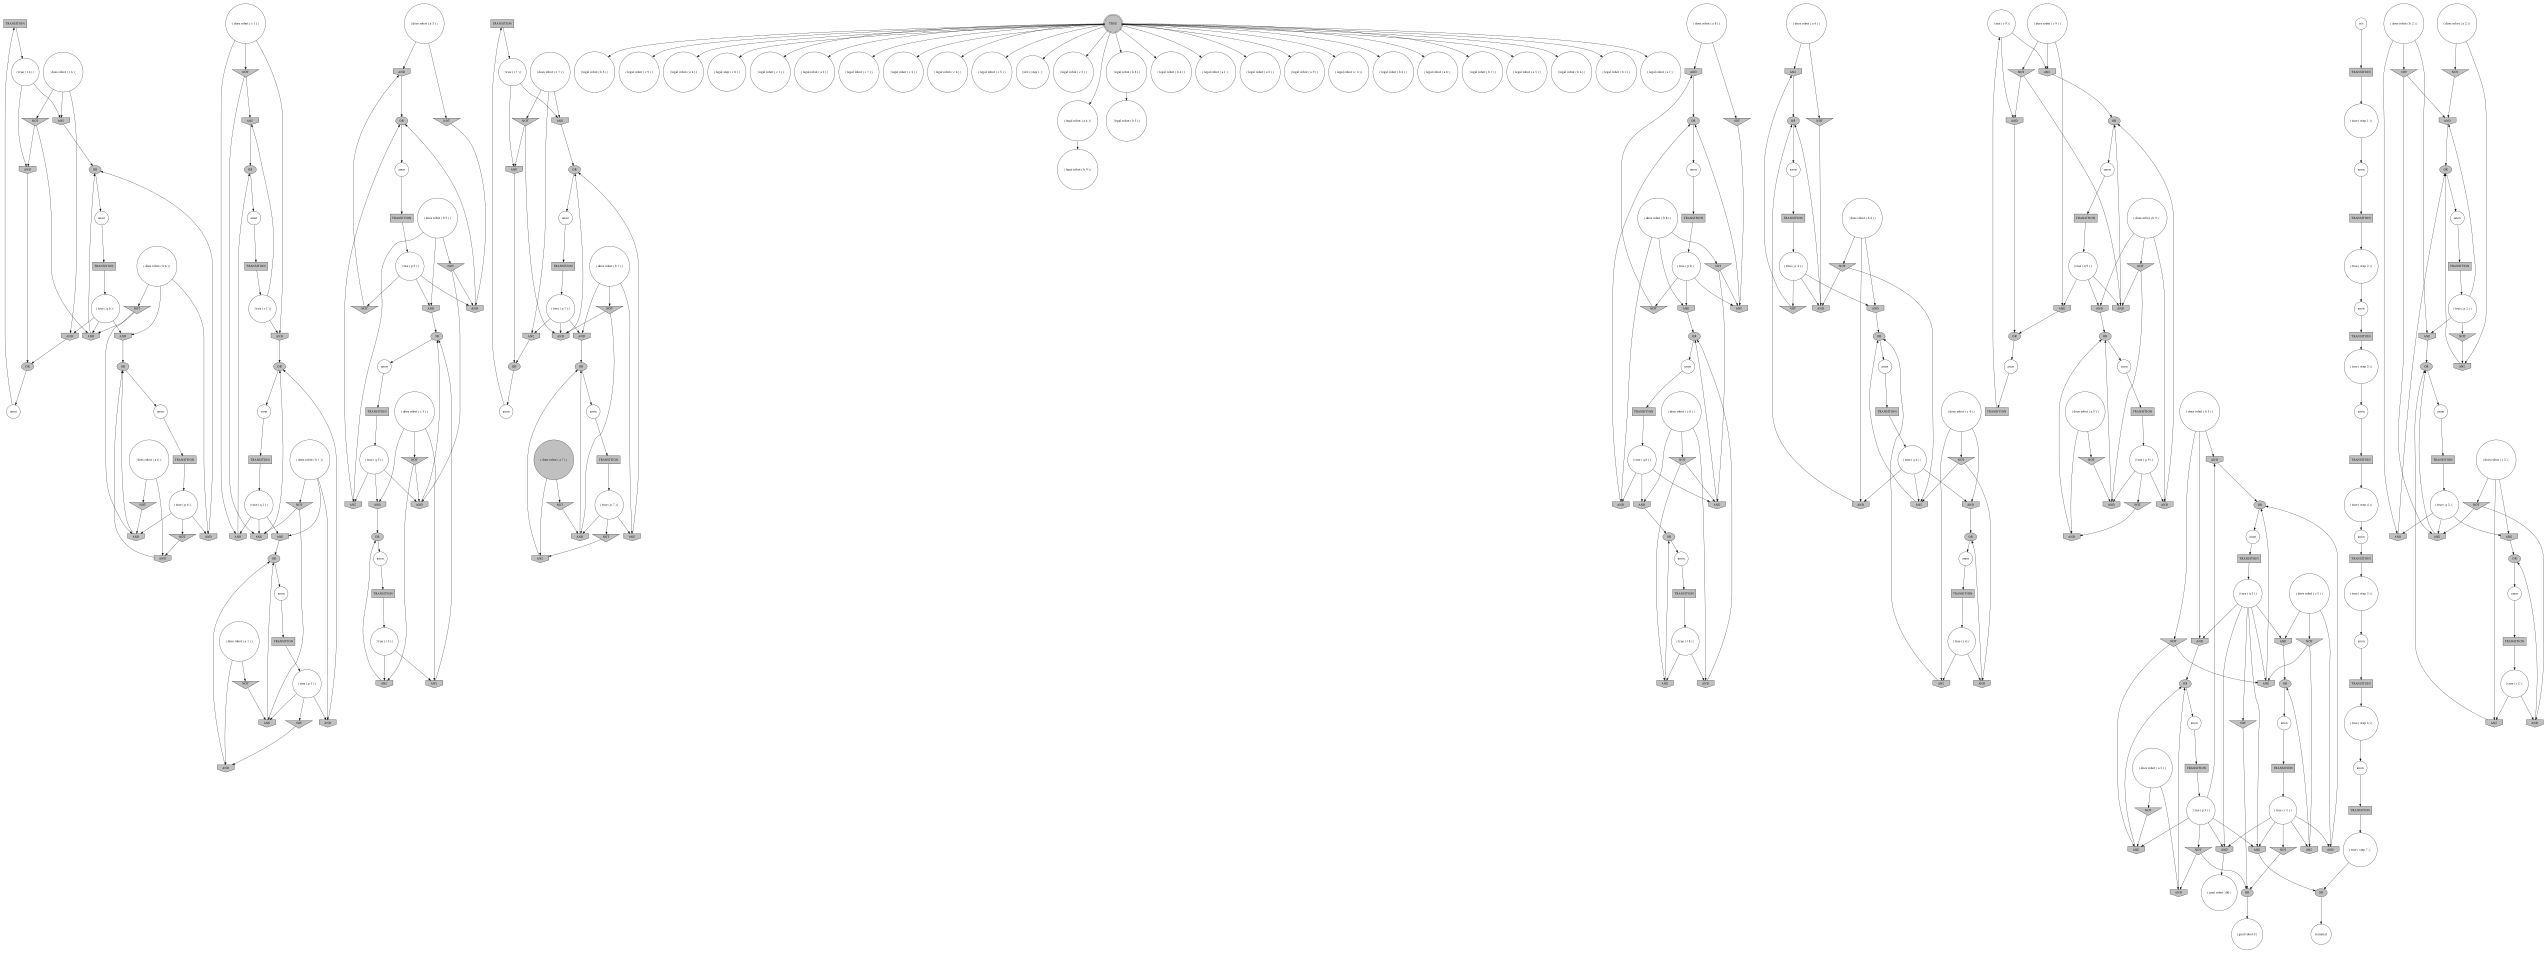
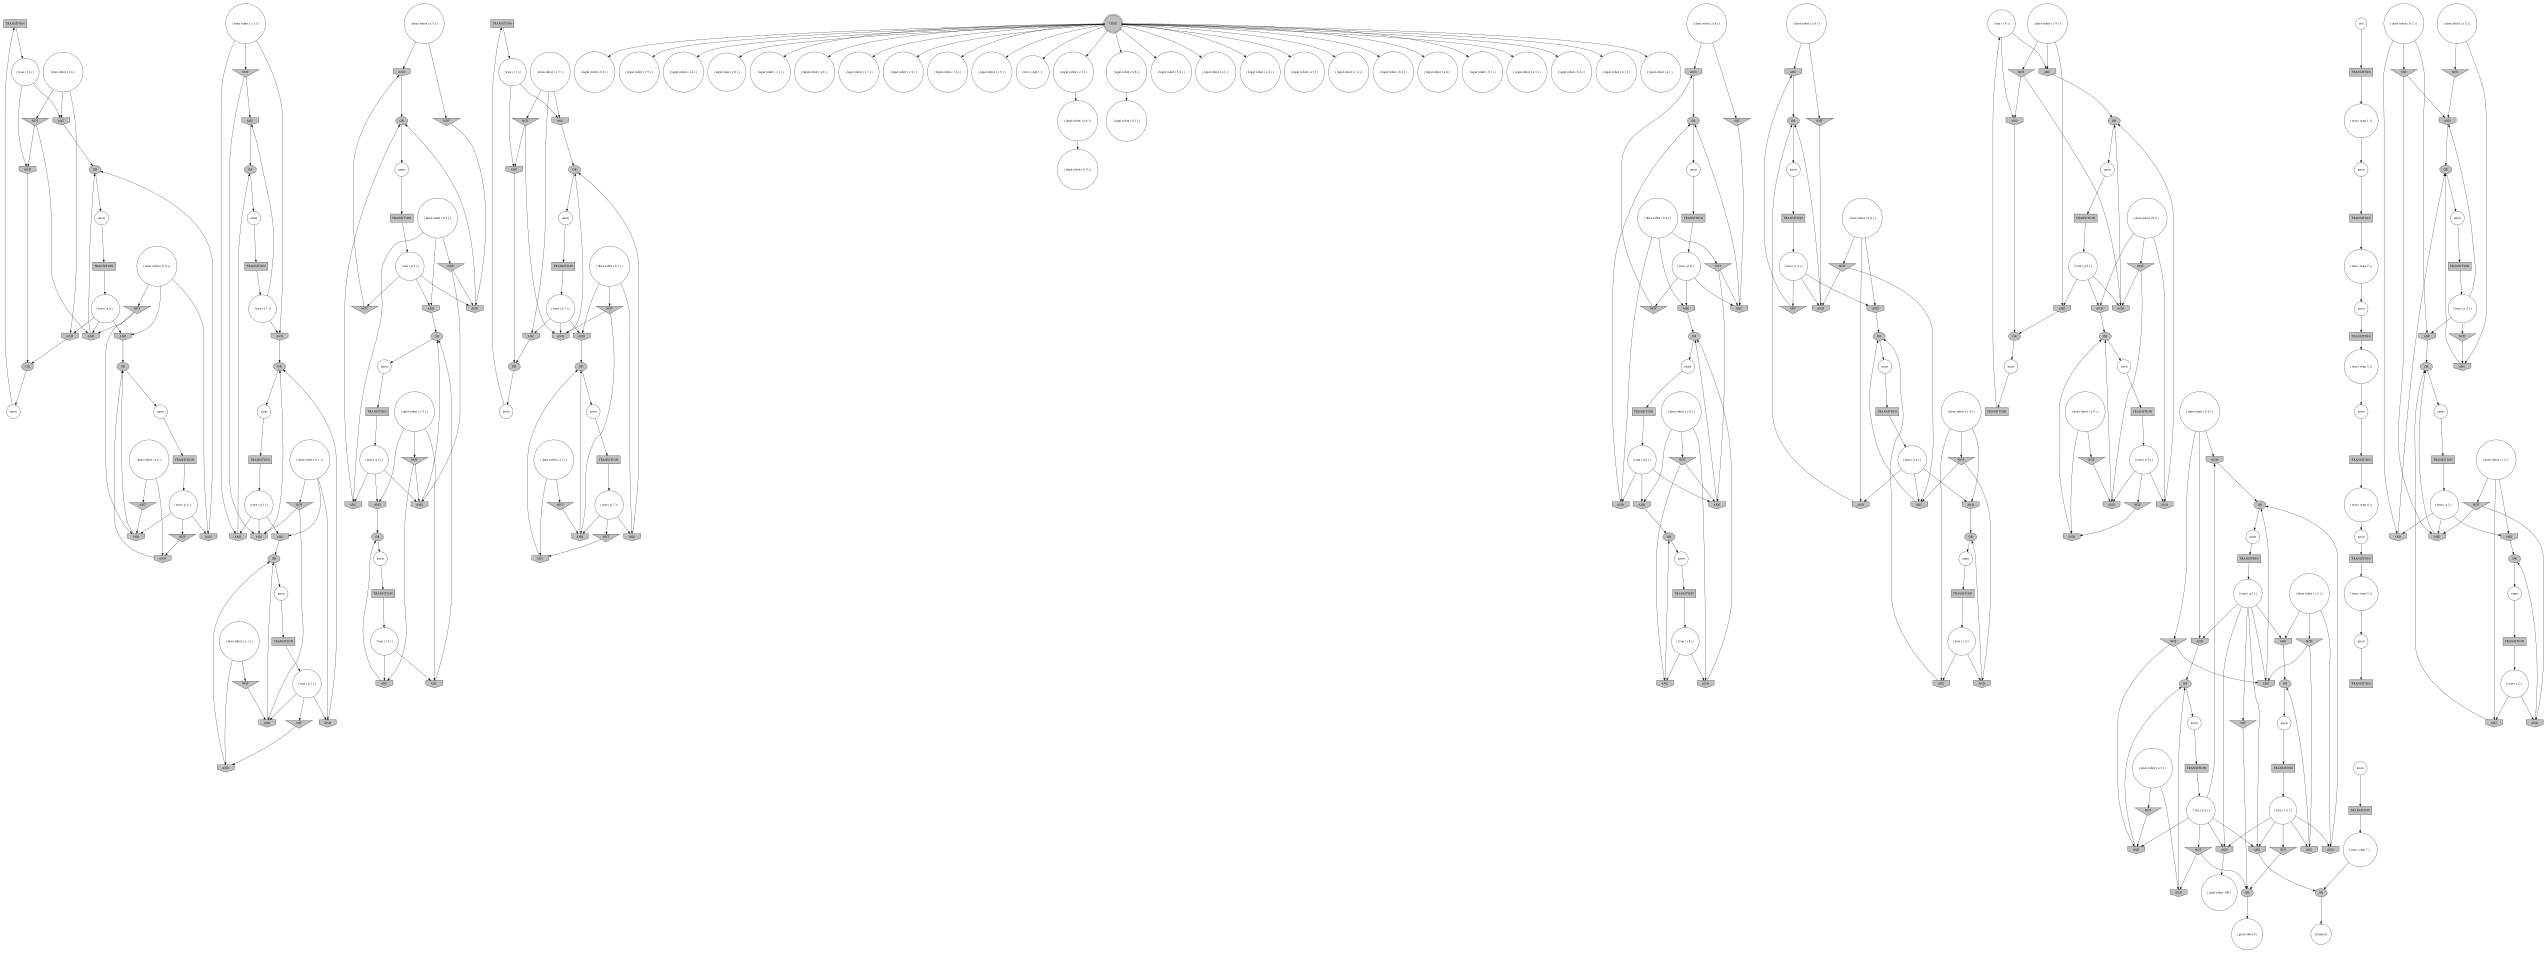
(1101, 68) -> (1075, 95)
(554, 460) -> (554, 460)
(2361, 723) -> none
